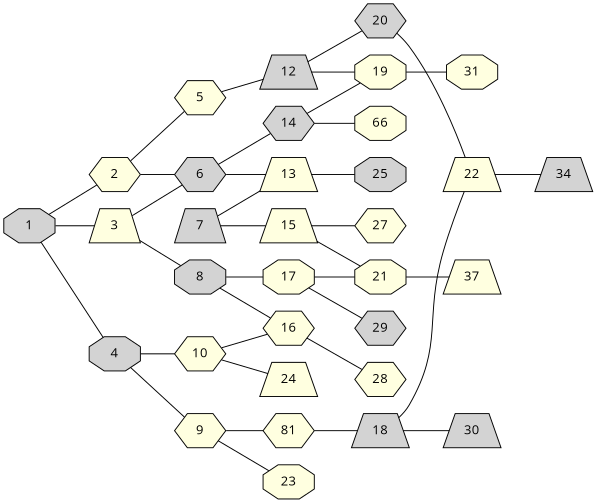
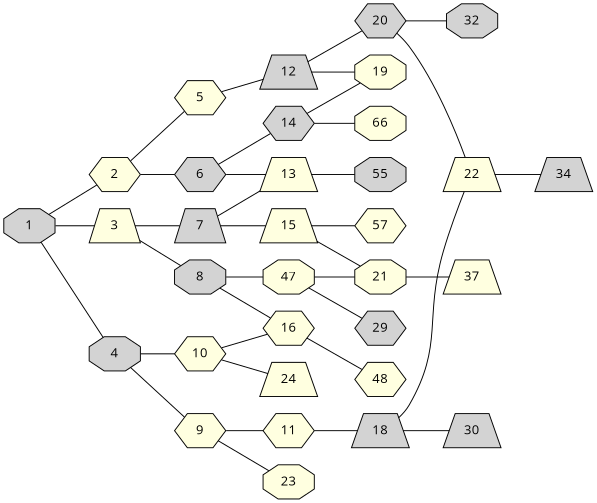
none -> (472, 21)
(472, 72) -> none
(380, 175) -> (380, 175)
(157, 200) -> (157, 226)
(380, 226) -> (380, 226)
(289, 277) -> (289, 277)
(380, 379) -> (380, 379)
(289, 431) -> (289, 431)
